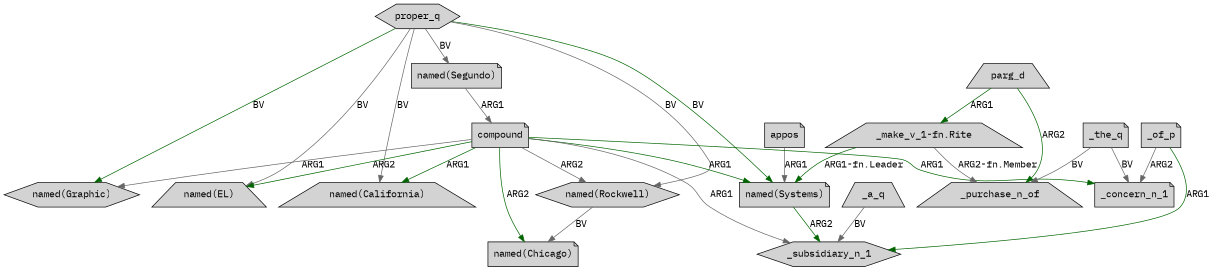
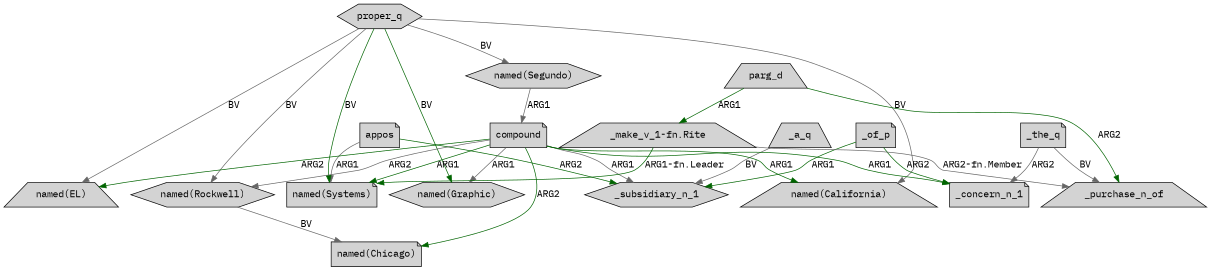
(457, 76) -> (533, 76)
(1150, 162) -> (906, 170)
(1127, 165) -> (1043, 165)
(805, 222) -> (506, 157)
